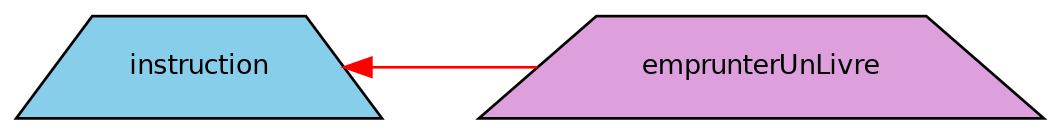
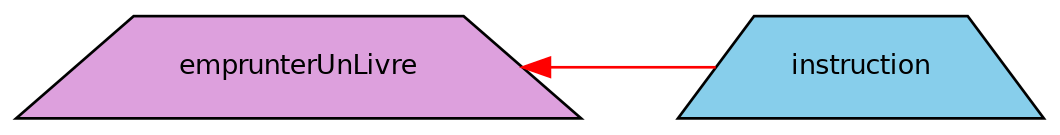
(455, 67) -> (633, 67)
